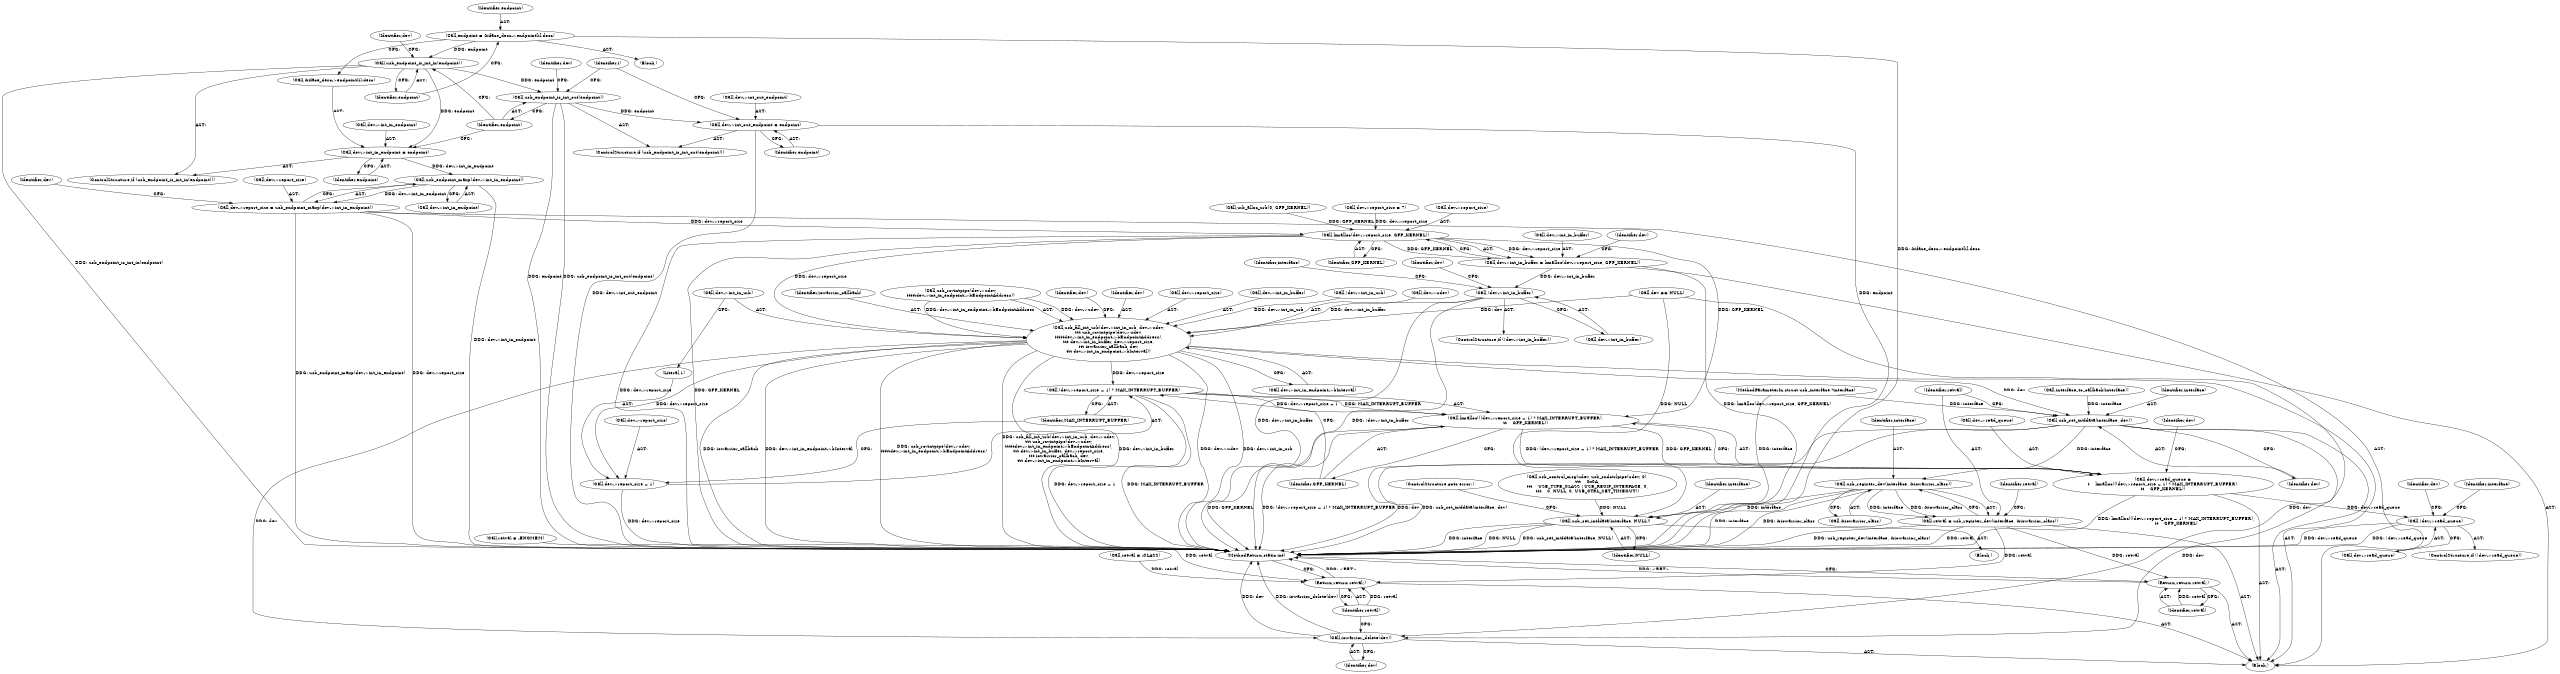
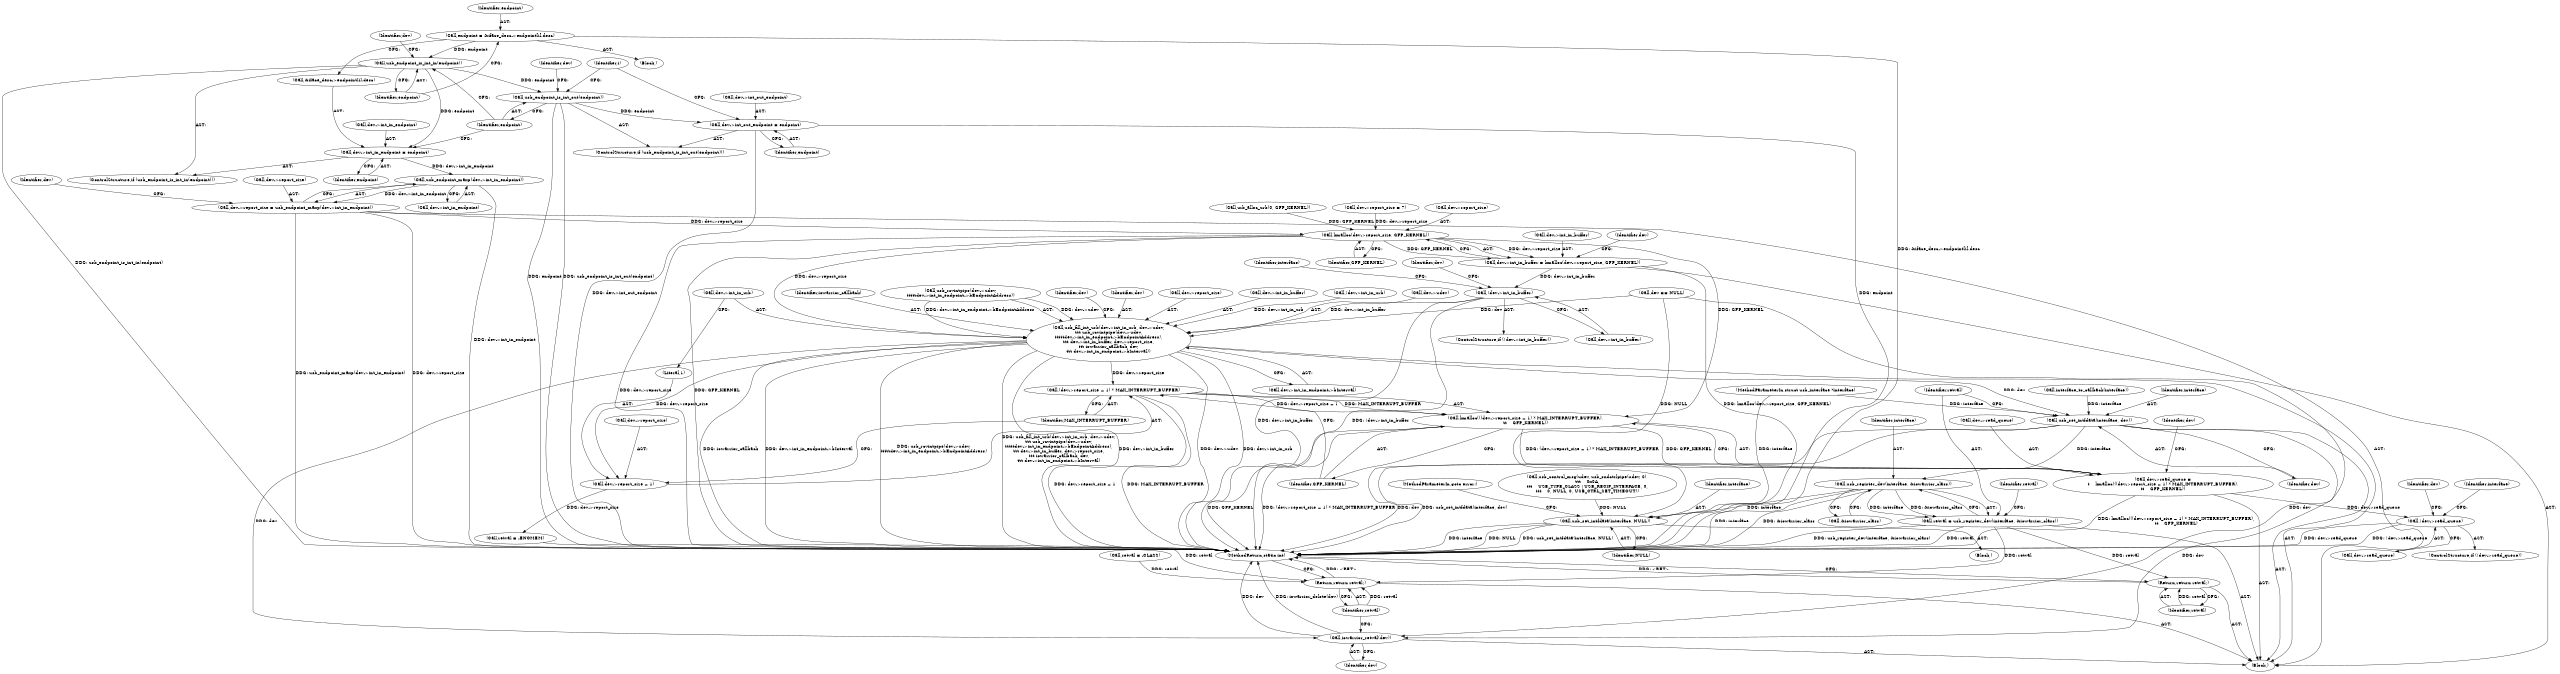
(1440, 484) -> (1440, 484)
(1856, 508) -> (1856, 508)
(905, 549) -> (564, 506)
(1361, 638) -> (1361, 638)
